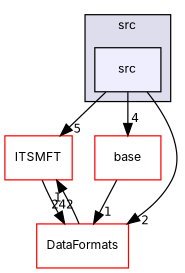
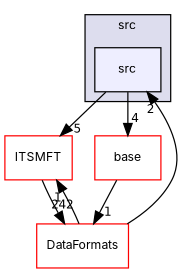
(177, 158) -> (175, 170)
